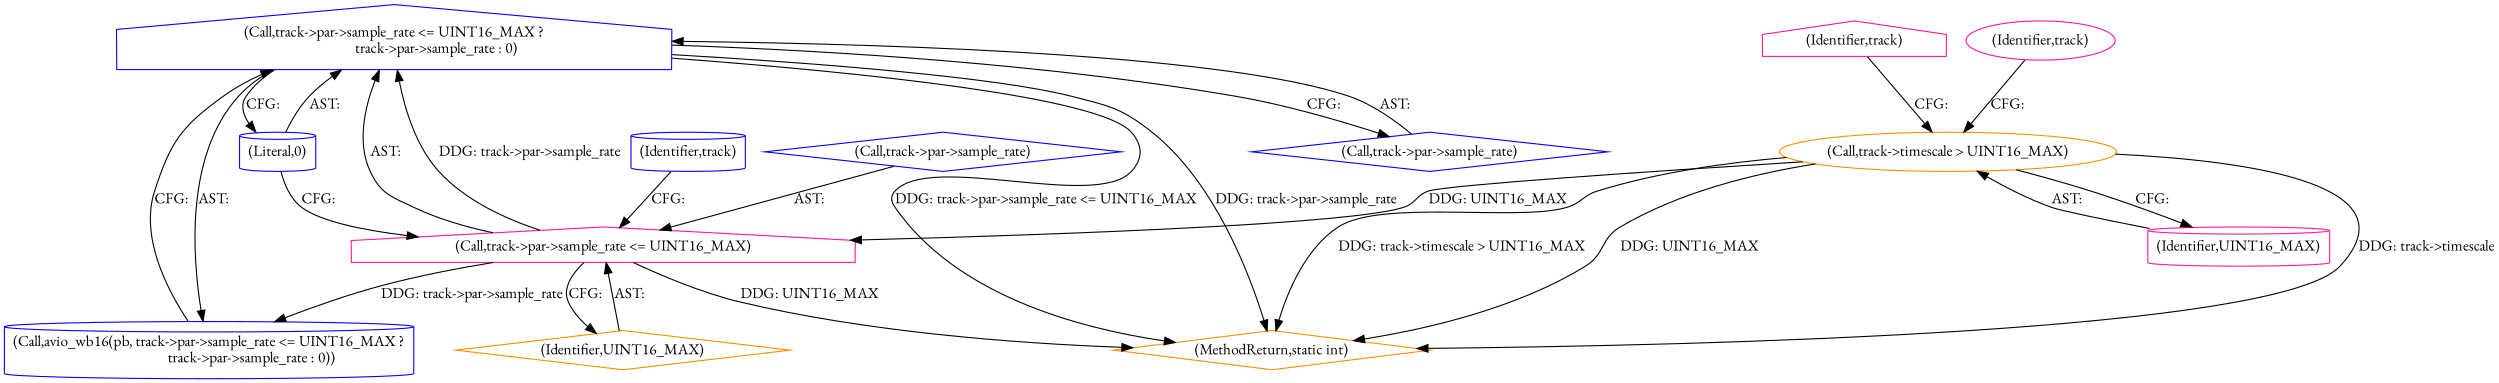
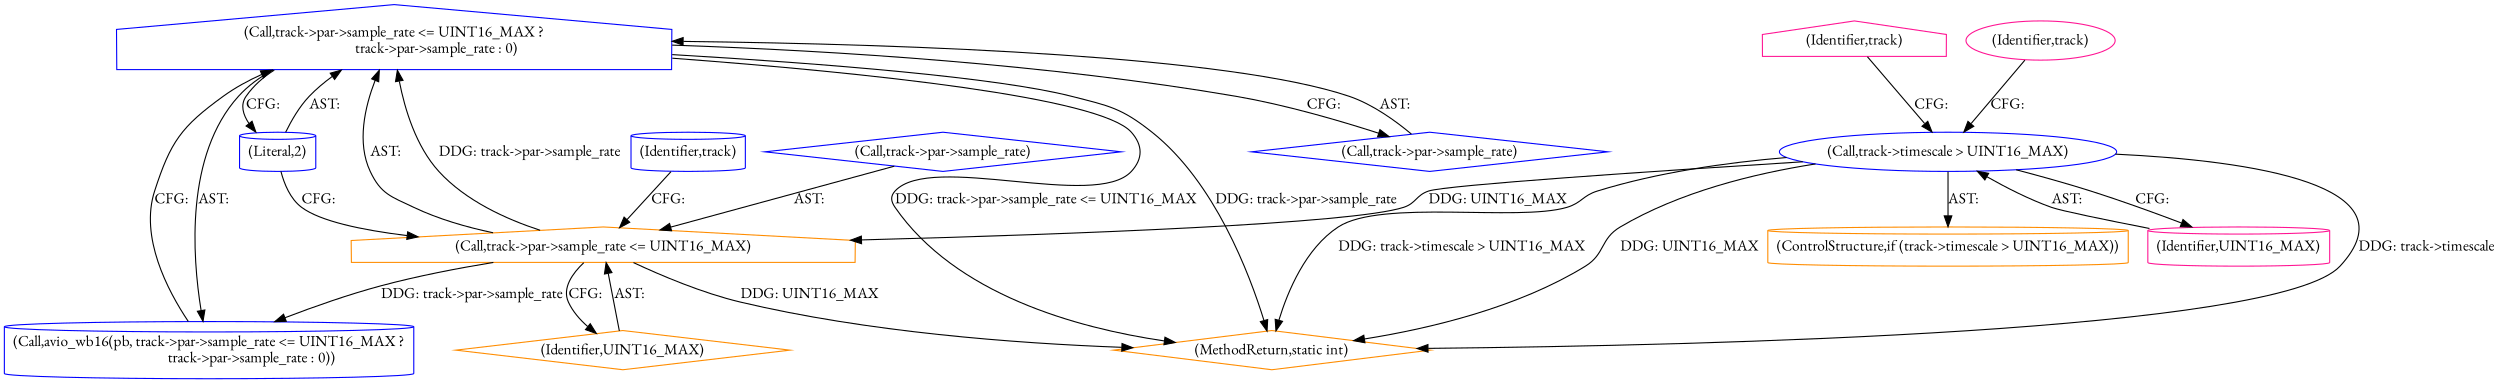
(278, 152) -> (278, 152)
(1948, 152) -> (1948, 152)
(603, 247) -> (603, 247)
none -> (1948, 247)
